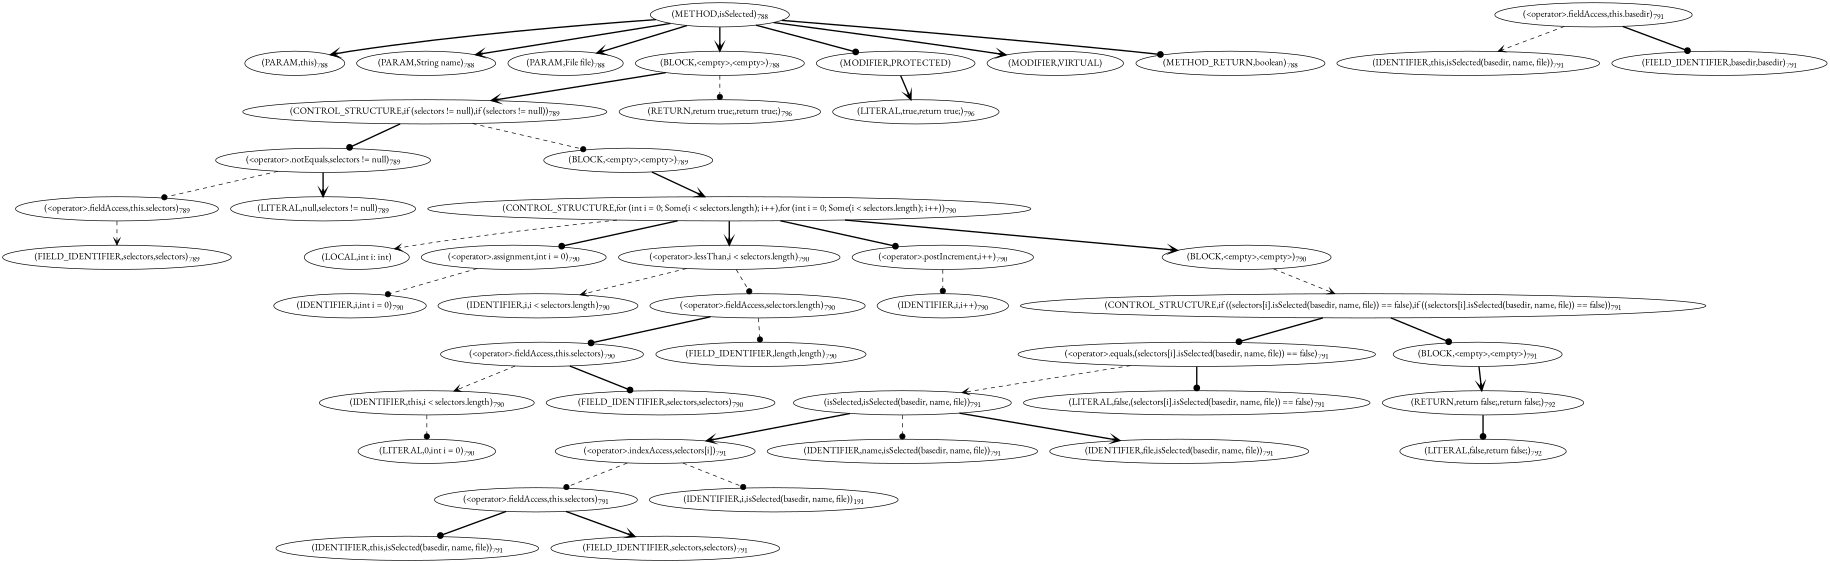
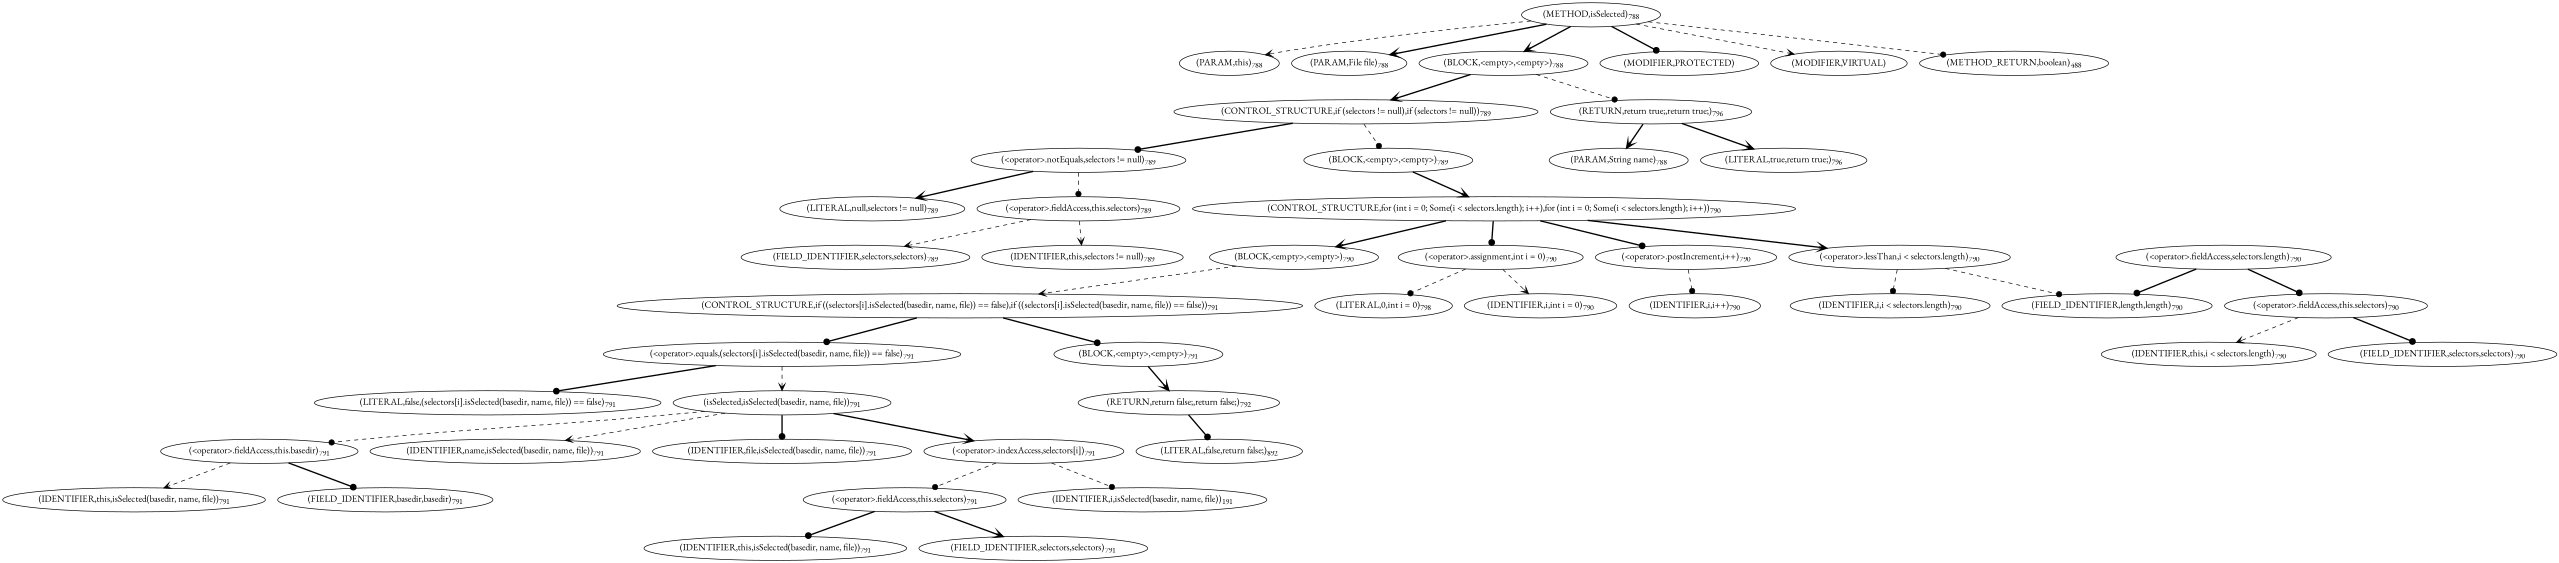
(496, 33) -> (1401, 35)
(970, 36) -> (1794, 38)
(886, 38) -> (1712, 38)
(576, 39) -> (1637, 133)
(1292, 62) -> (2076, 62)
(904, 84) -> (1714, 135)
(357, 257) -> none
none -> (1082, 257)
(742, 279) -> (2001, 281)
(434, 281) -> (1513, 279)
(637, 281) -> (1895, 279)
(759, 327) -> (2168, 281)
(427, 424) -> (1439, 281)
(902, 424) -> (649, 426)
(1036, 426) -> (782, 424)
none -> (519, 427)
(469, 450) -> (1426, 305)
(1536, 450) -> (1272, 450)
